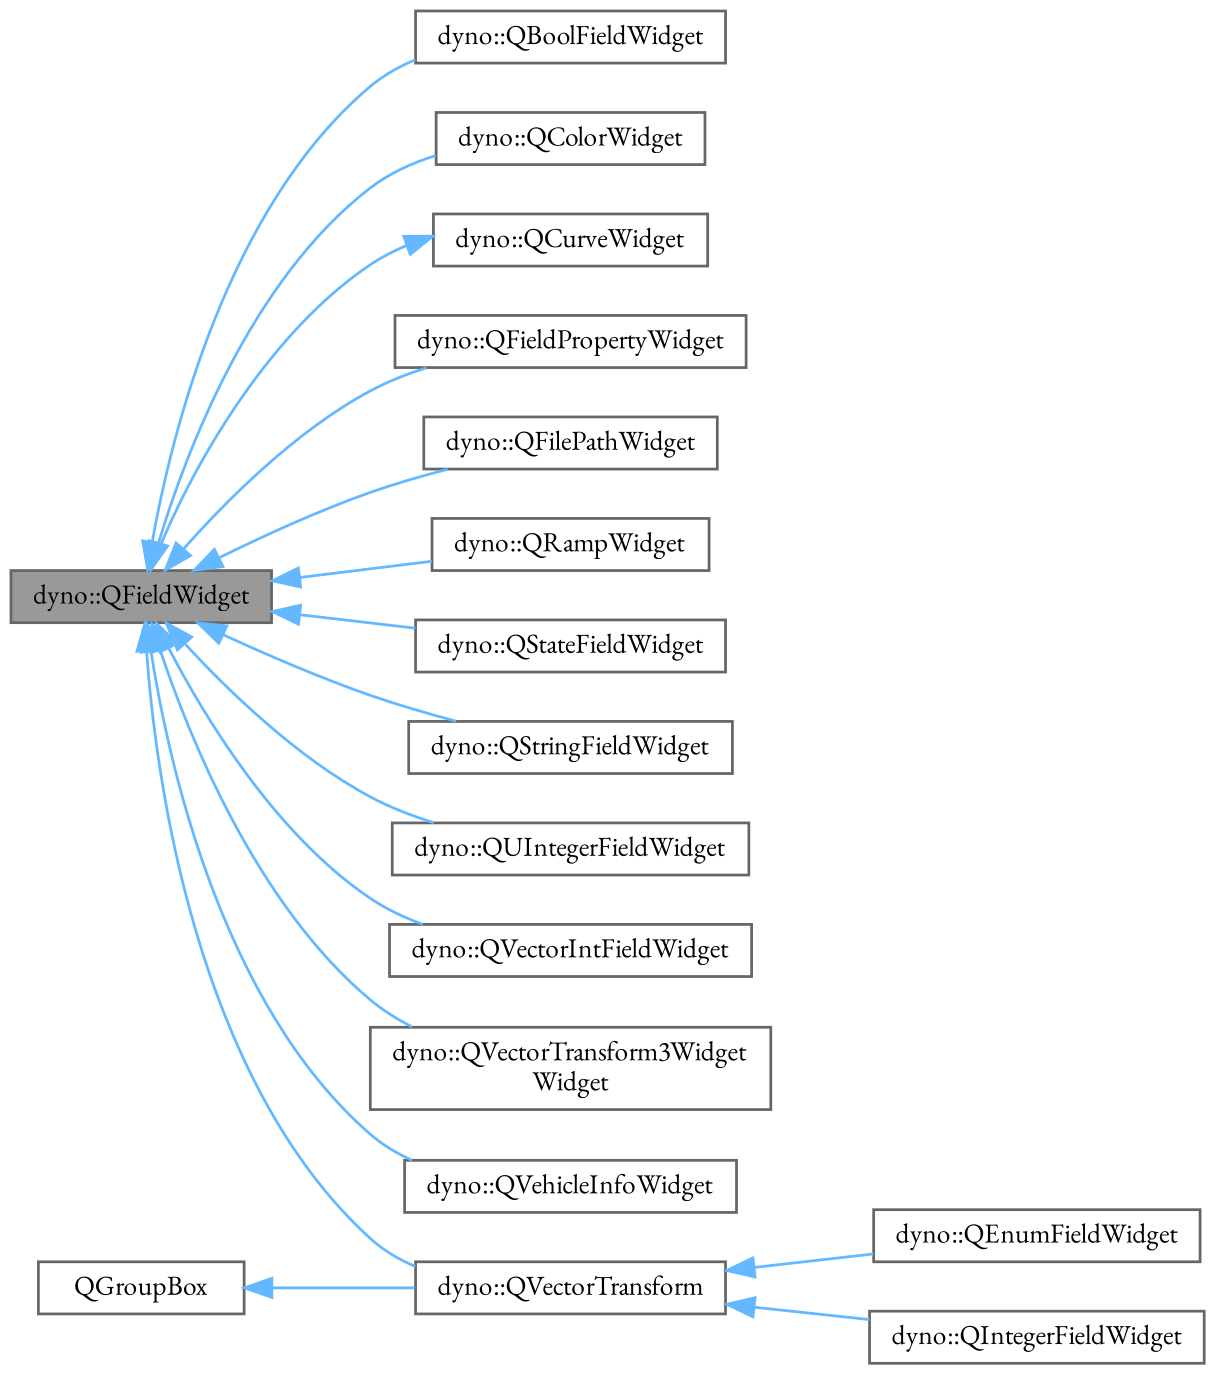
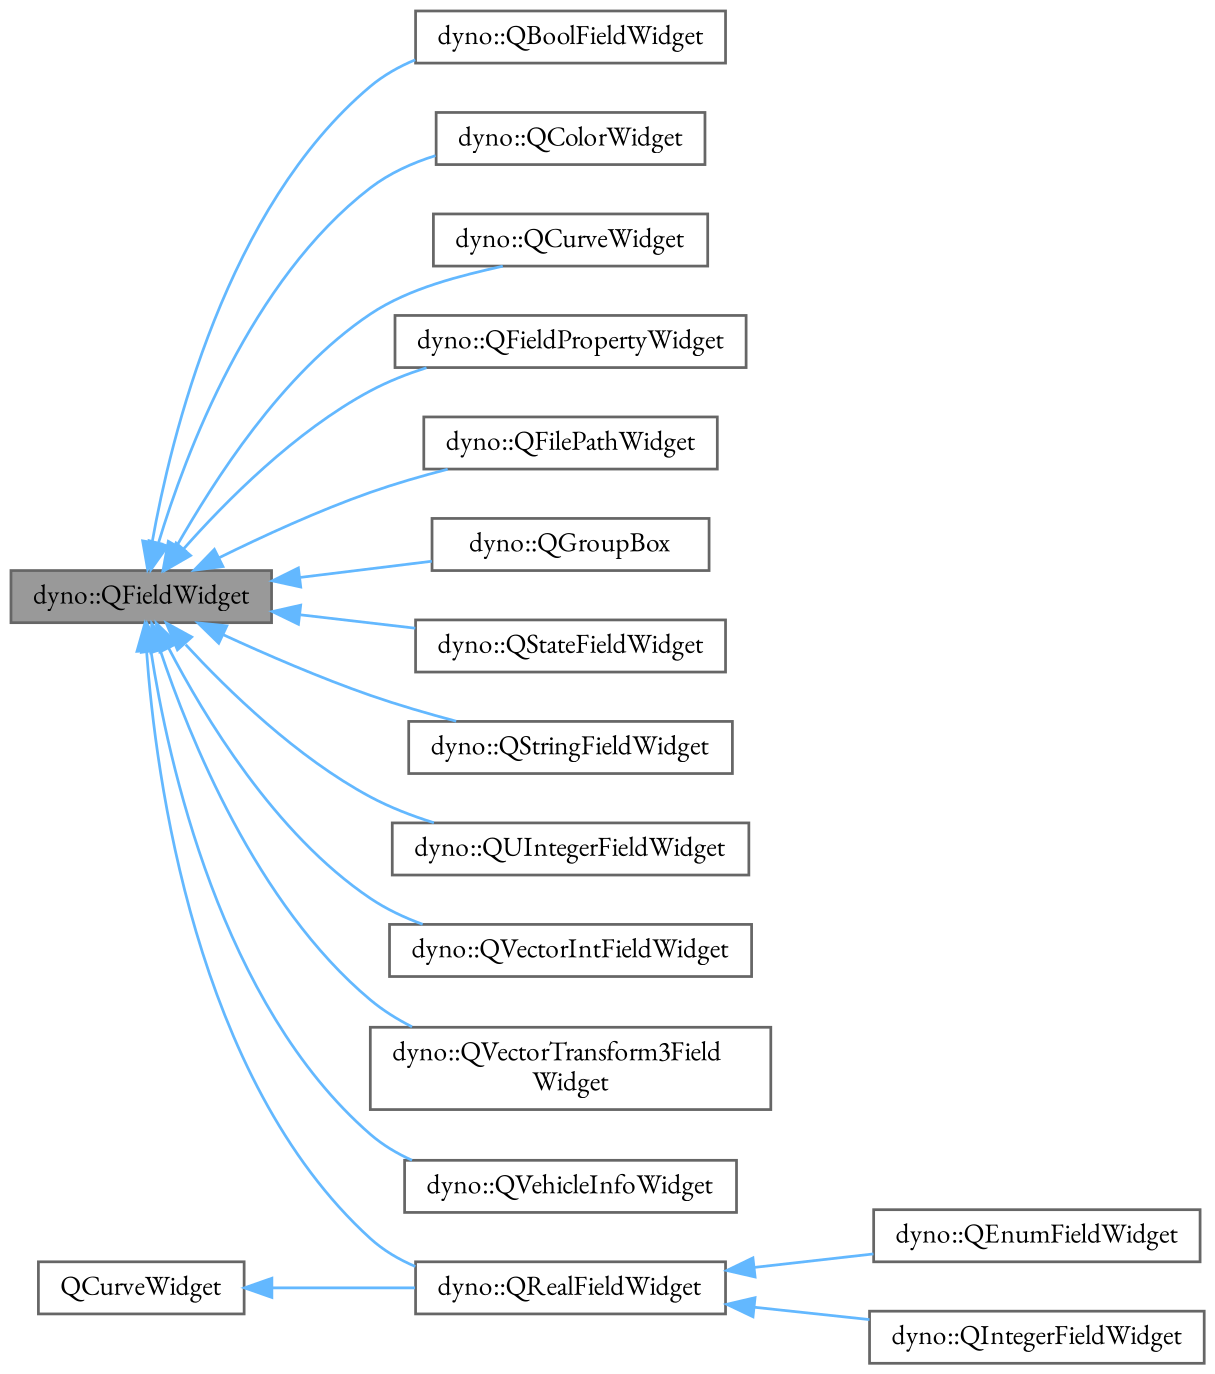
(251, 385) -> (308, 366)
(571, 544) -> (571, 544)
(571, 1068) -> (571, 1068)
(141, 1288) -> (141, 1288)
(571, 1288) -> (571, 1288)
